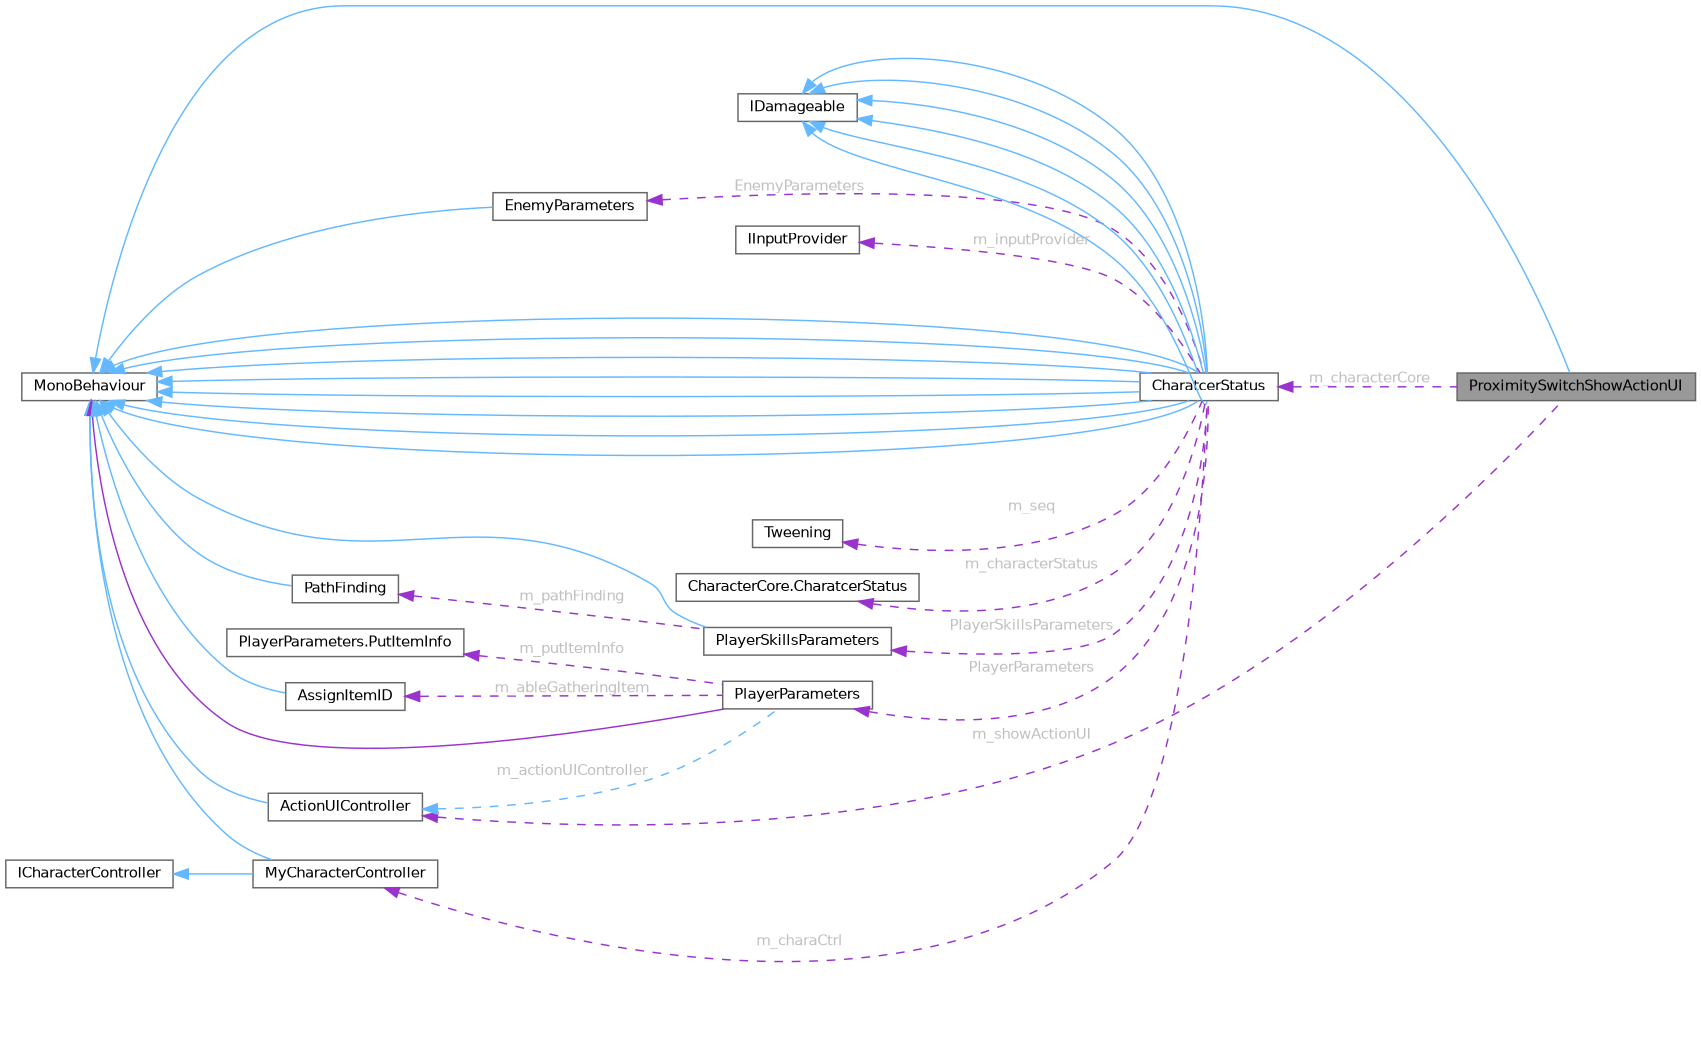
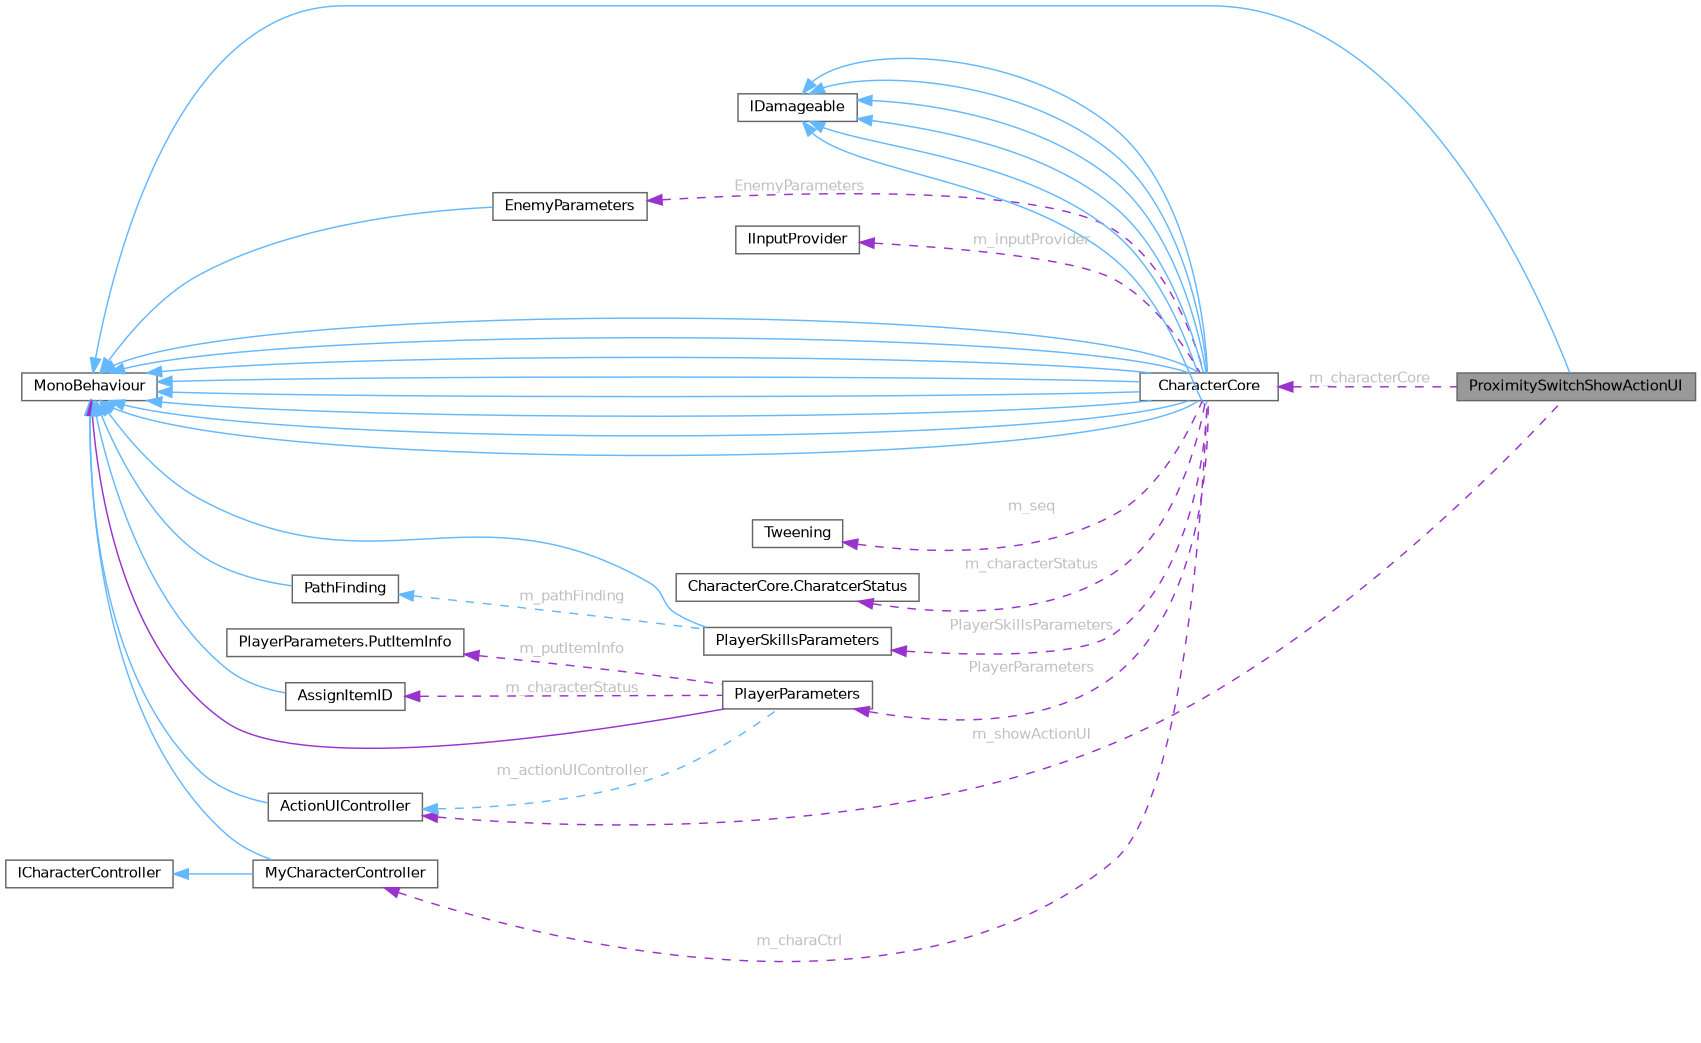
(1209, 387) -> (1209, 387)
(559, 612) -> (559, 612)
(570, 689) -> (570, 689)
